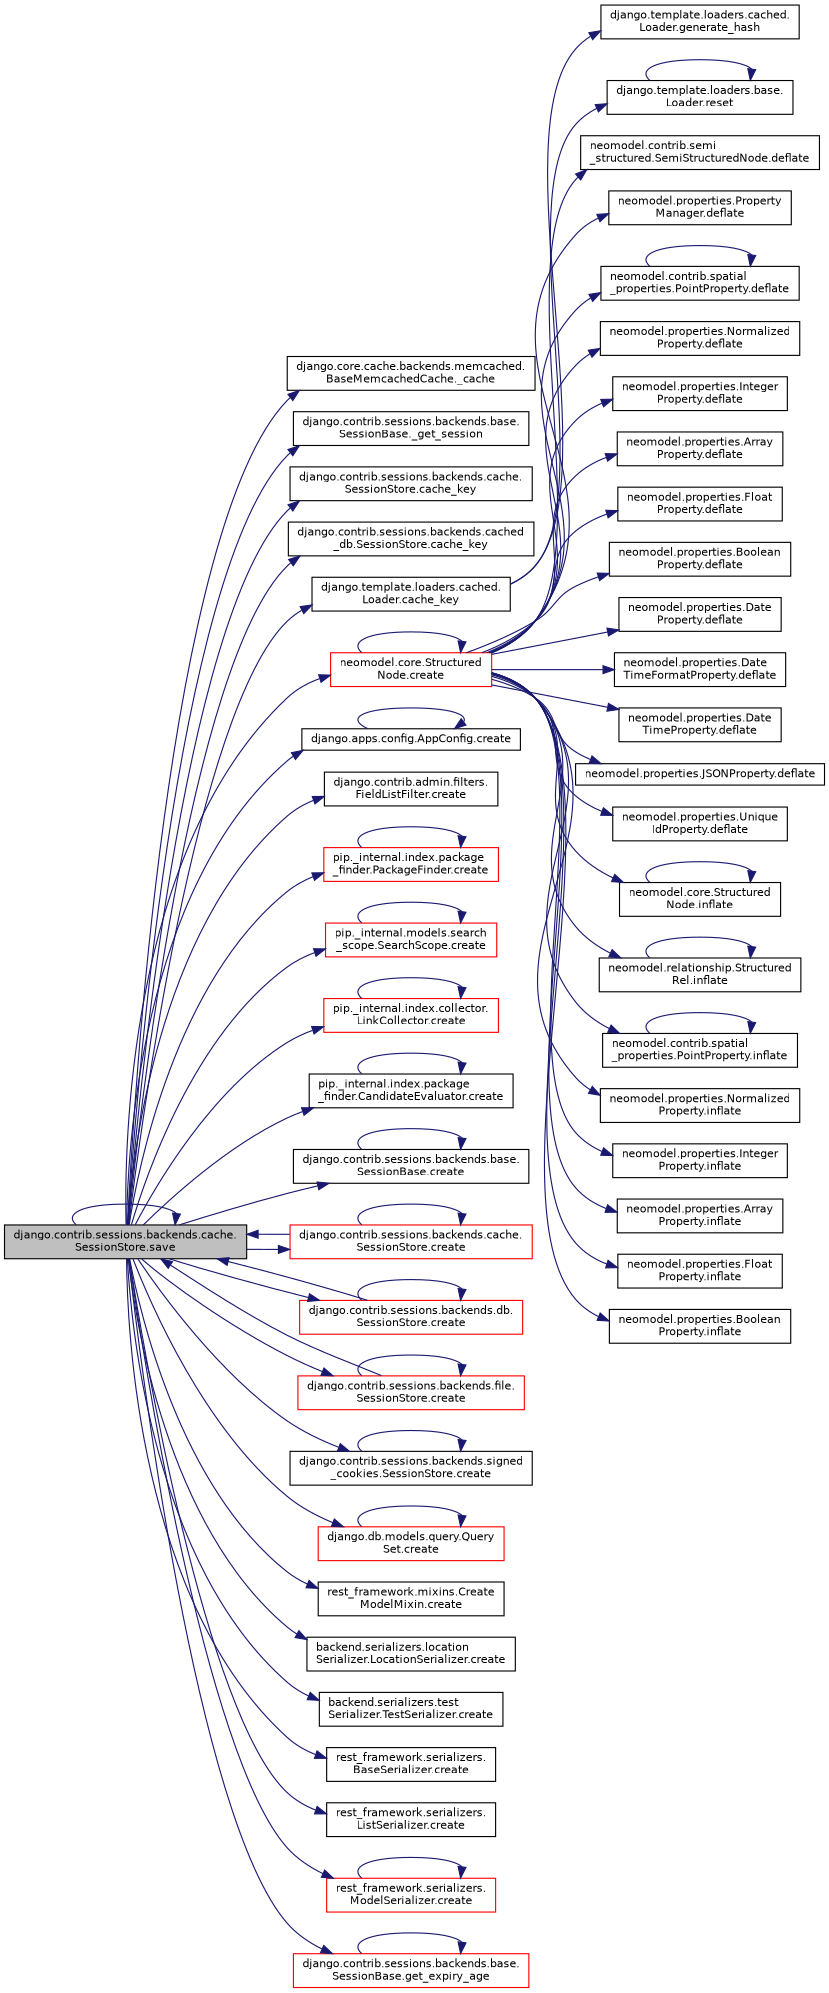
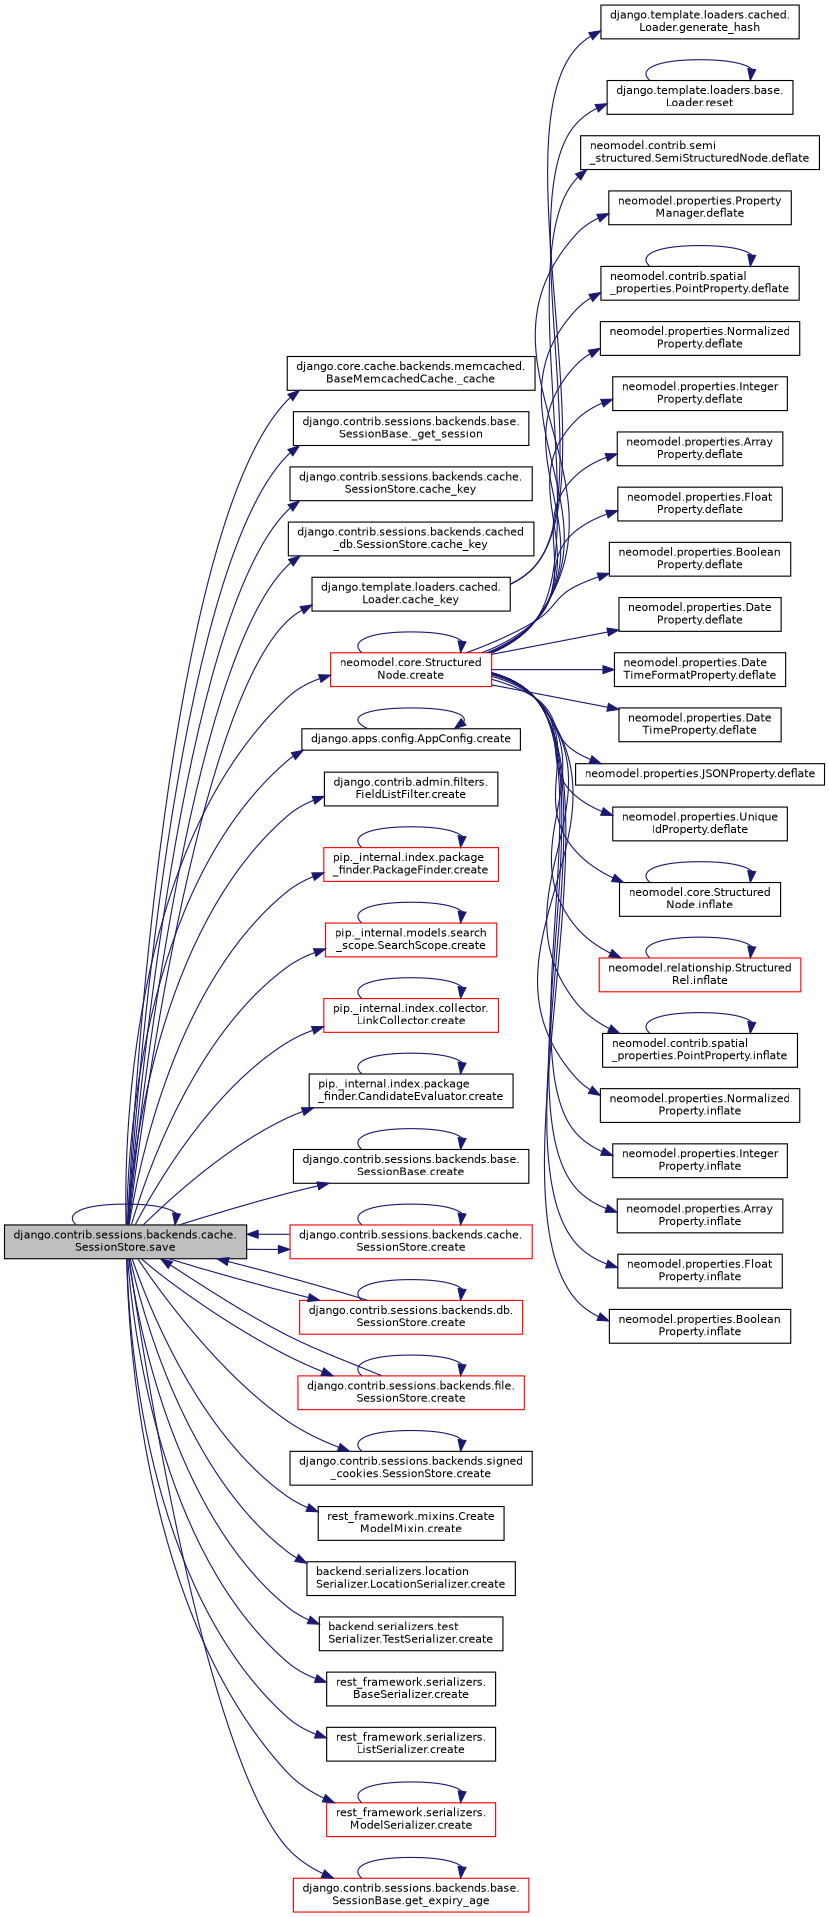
(700, 975) -> (700, 975)
(411, 1544) -> none
